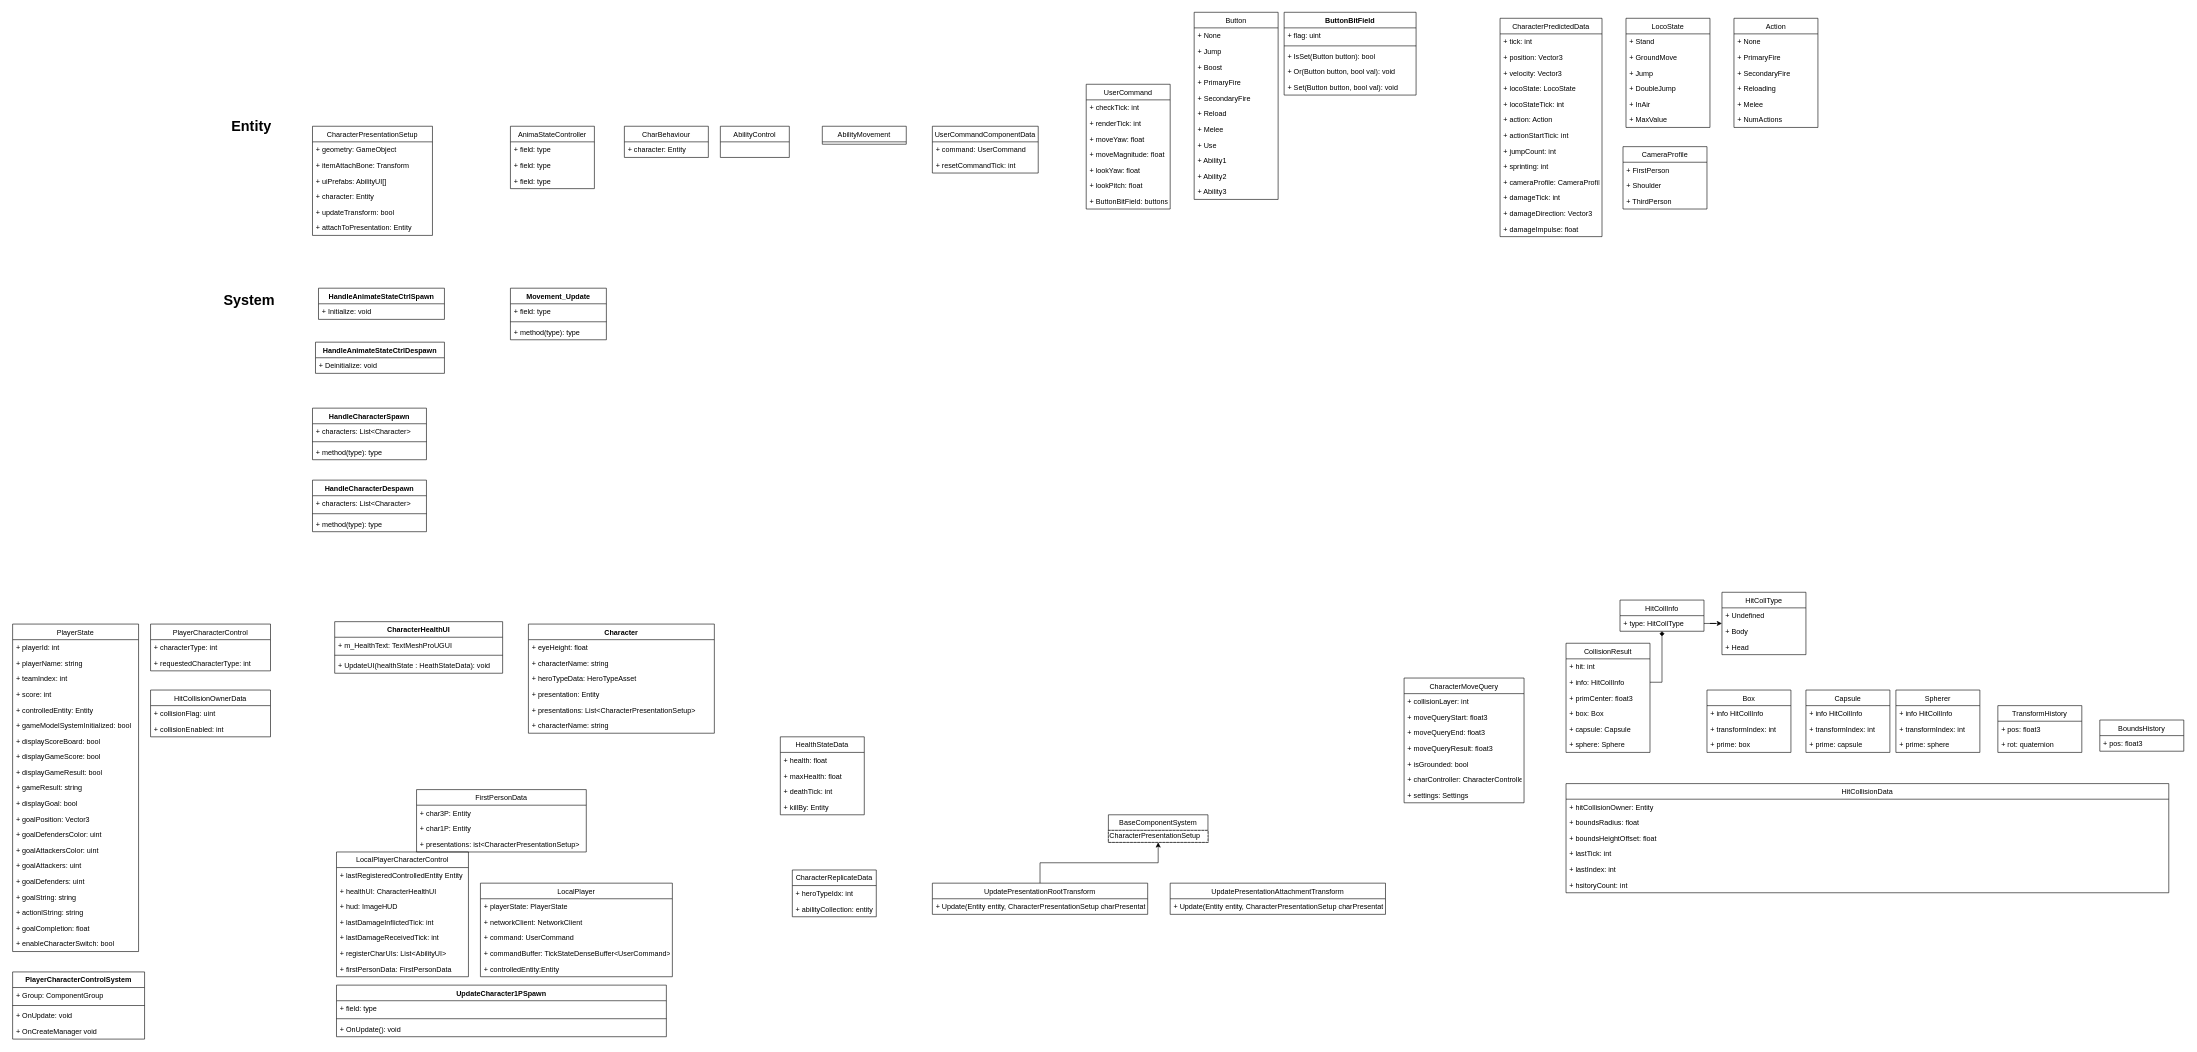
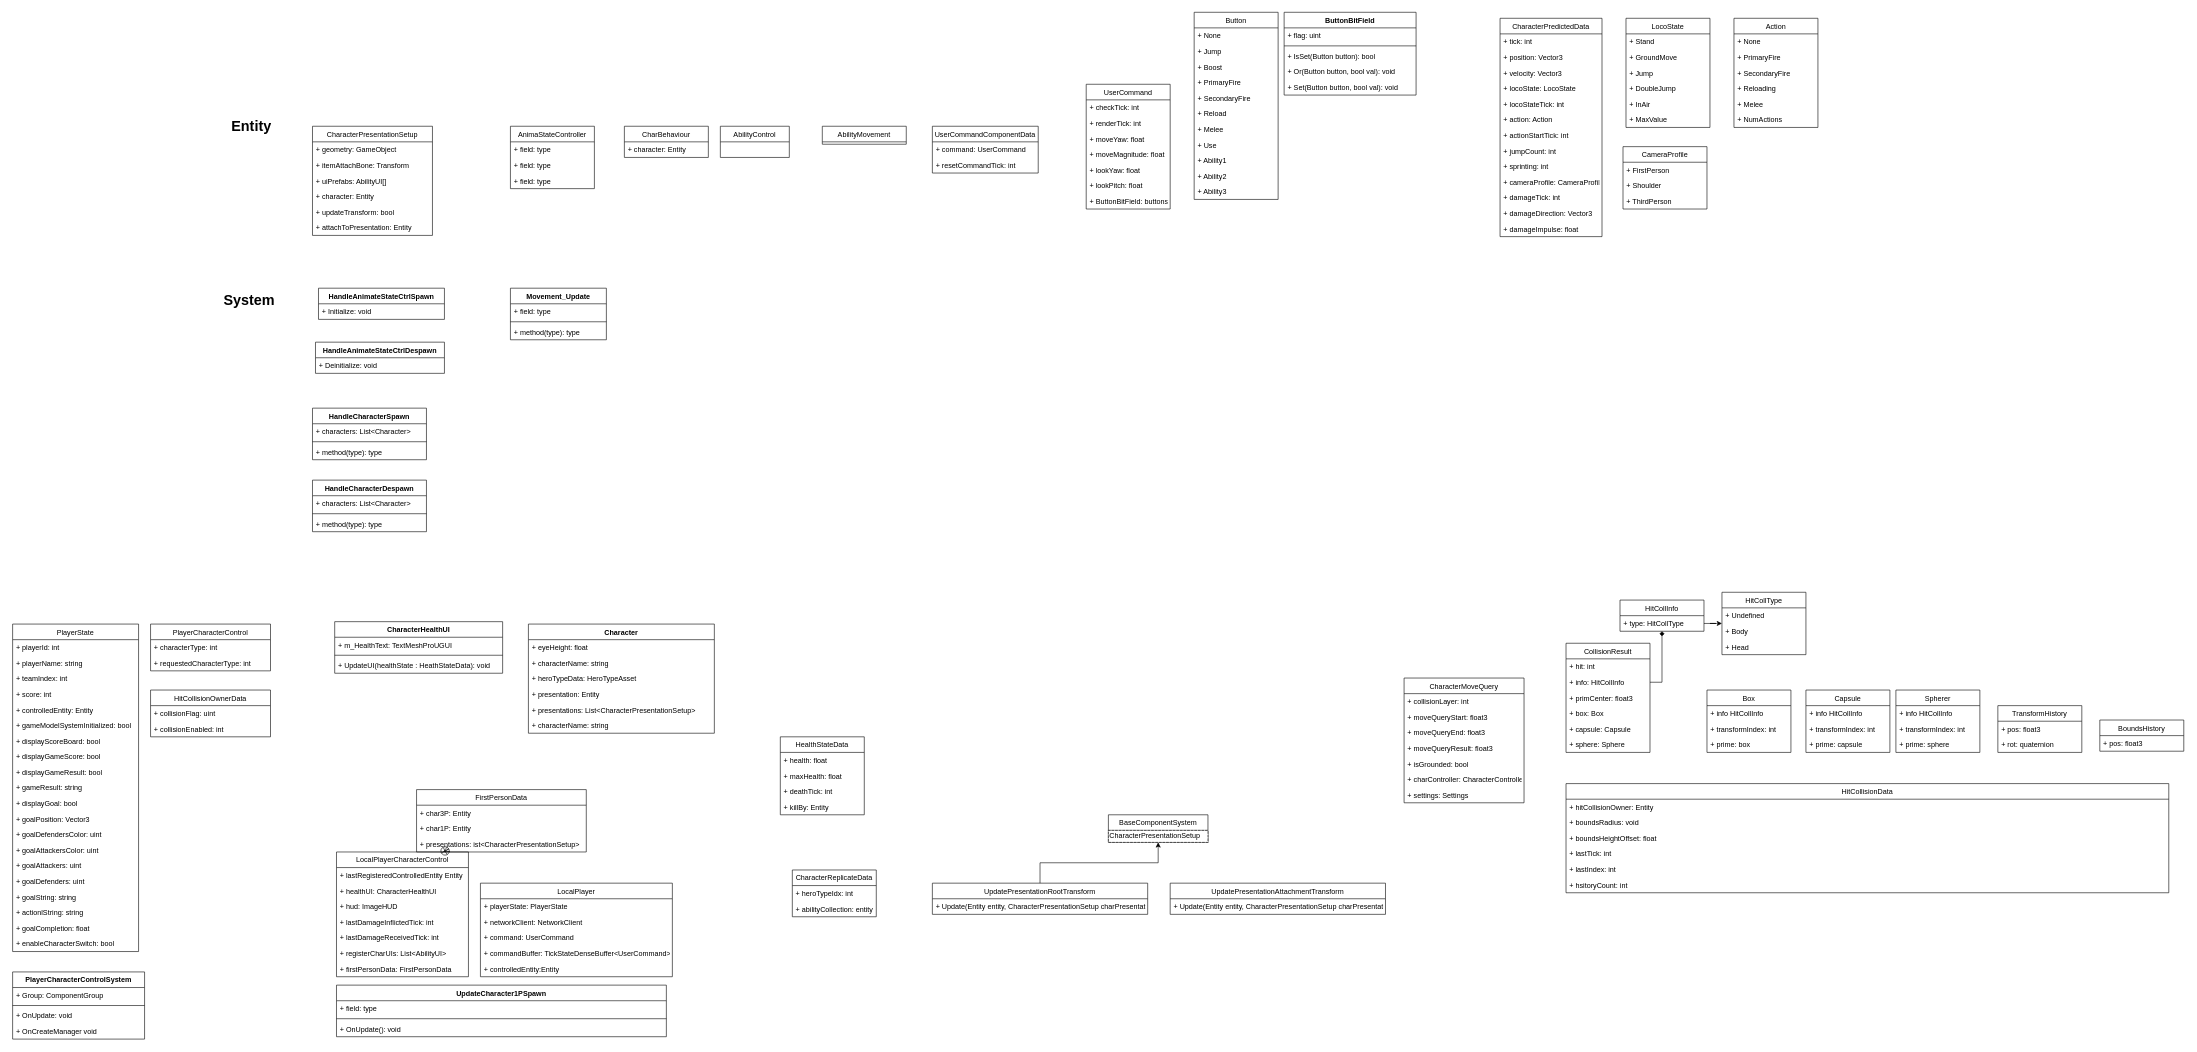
(1607, 823) -> (1605, 823)
none -> (448, 850)
